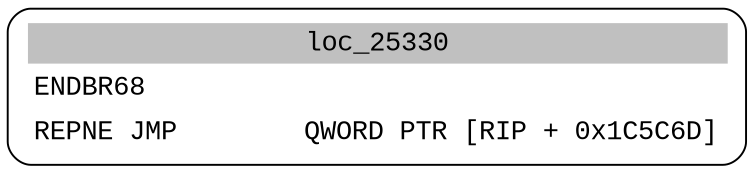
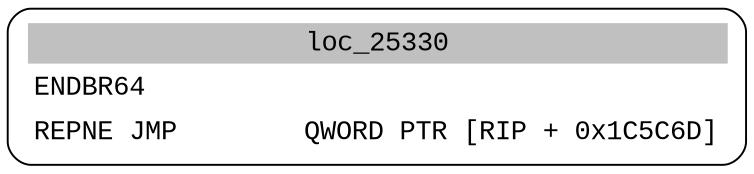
(121, 87) -> (121, 87)
